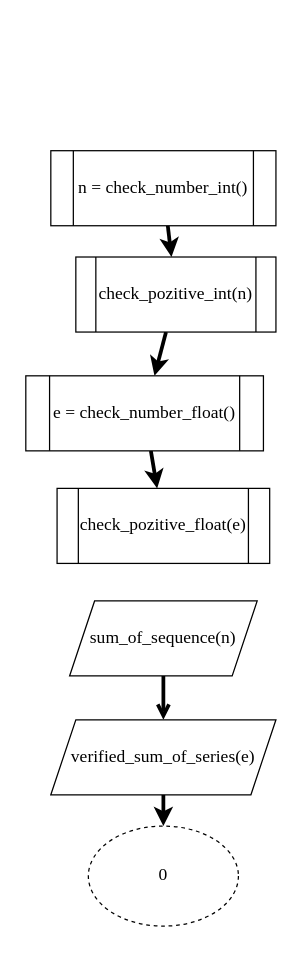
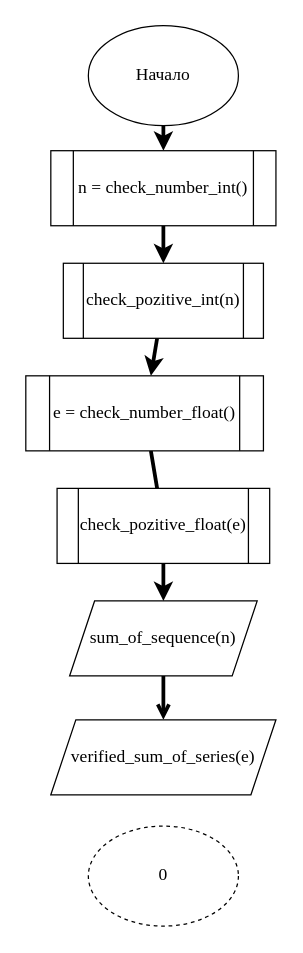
none -> (163, 76)
none -> (163, 132)
(176, 294) -> (163, 301)
(154, 473) -> (155, 479)
none -> (163, 576)
(163, 804) -> none
